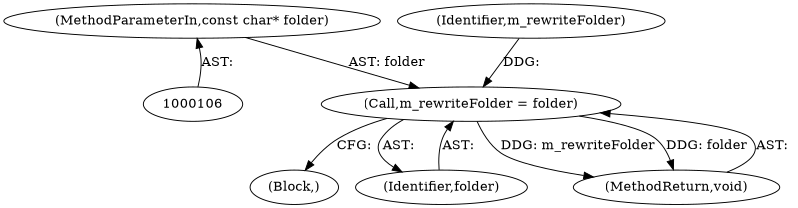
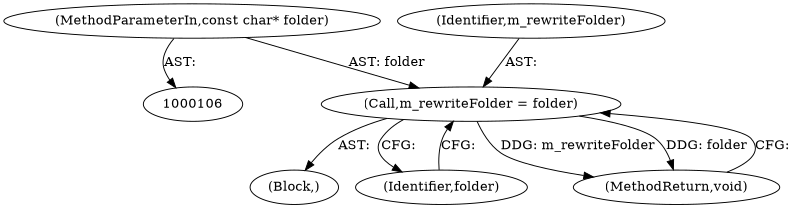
(524, 63) -> (524, 63)
(201, 67) -> (163, 59)
(356, 146) -> (356, 146)
(401, 146) -> (401, 146)
(461, 146) -> (461, 146)
(774, 146) -> (774, 146)
